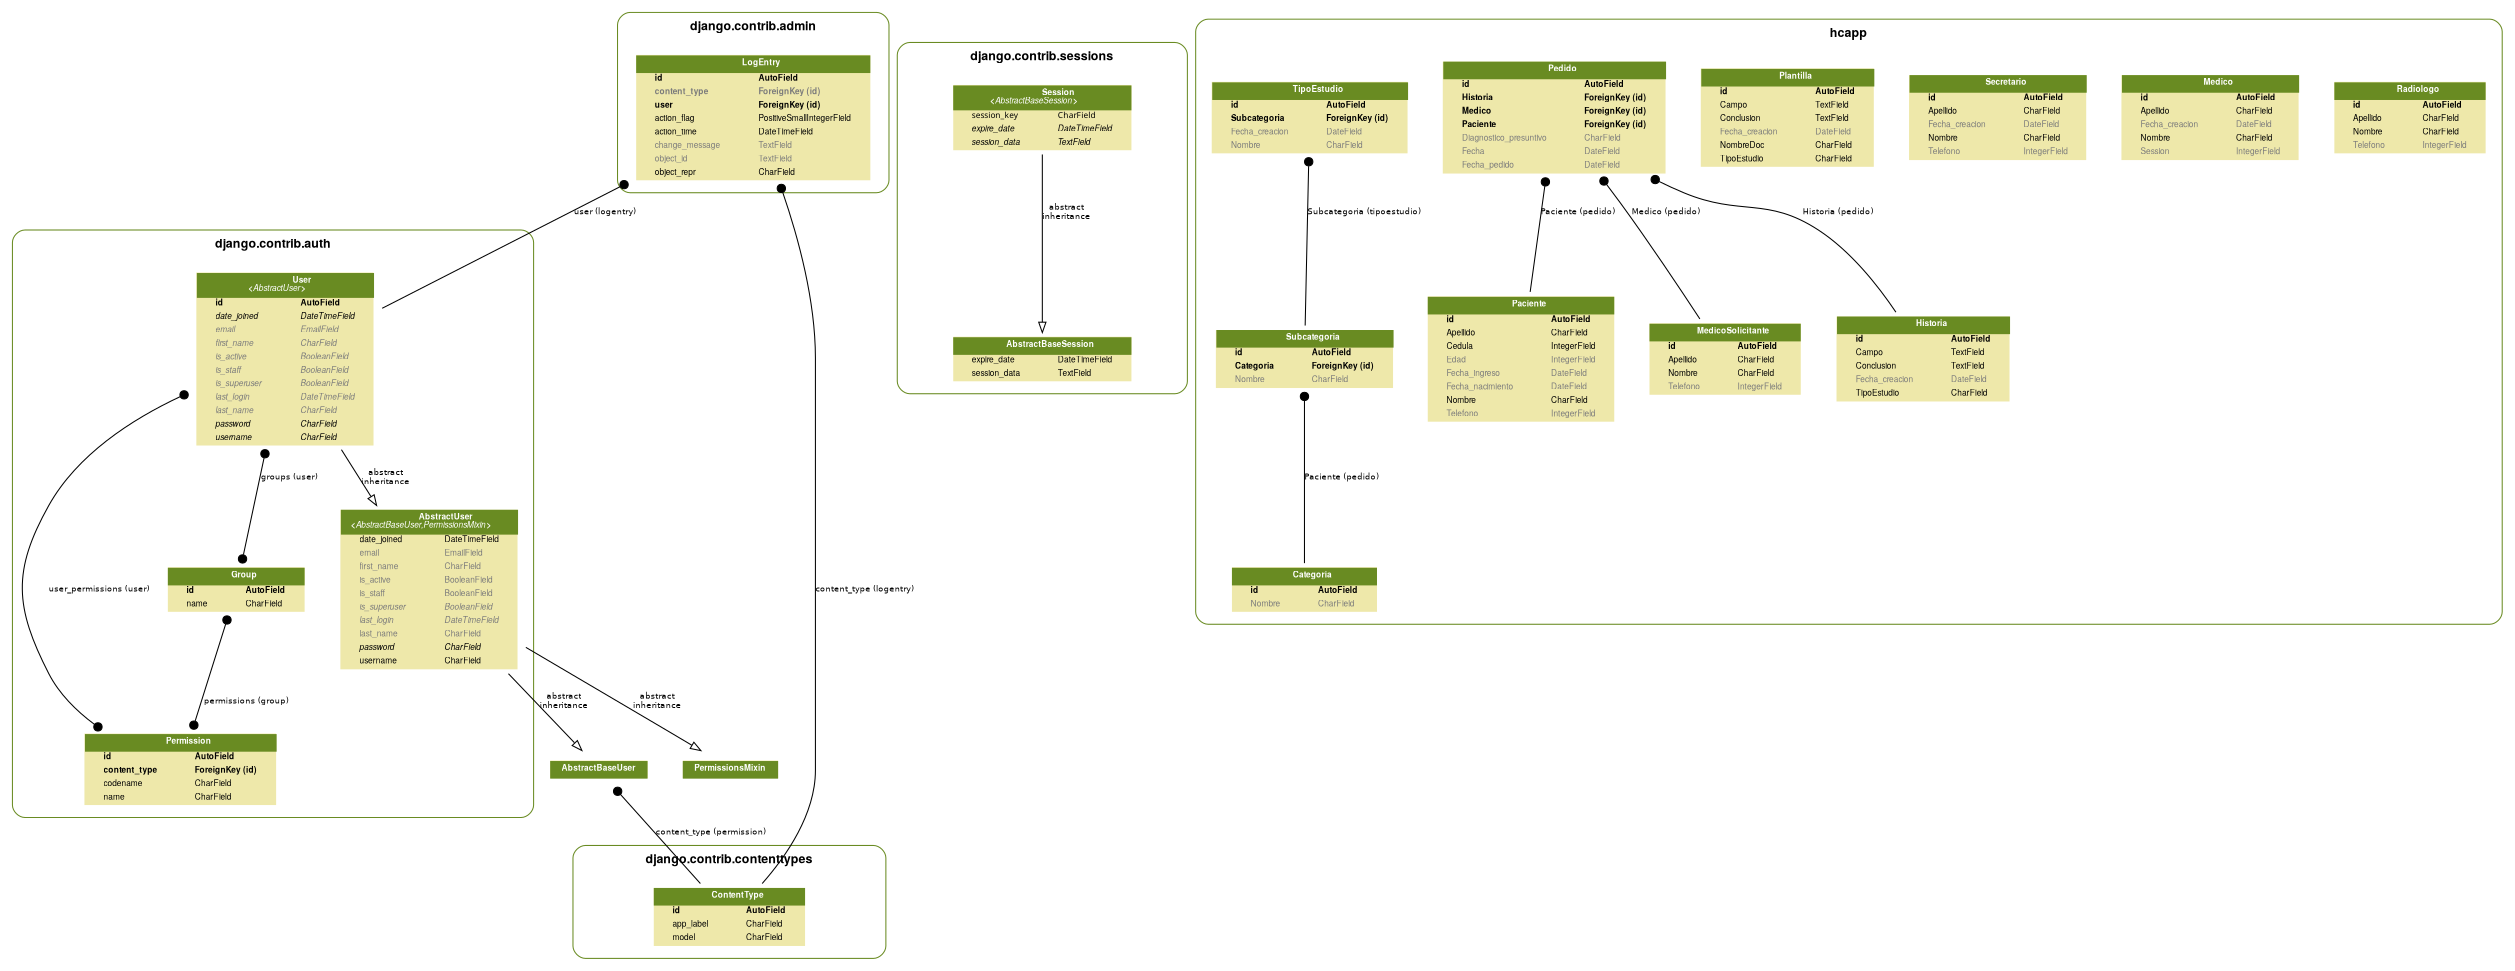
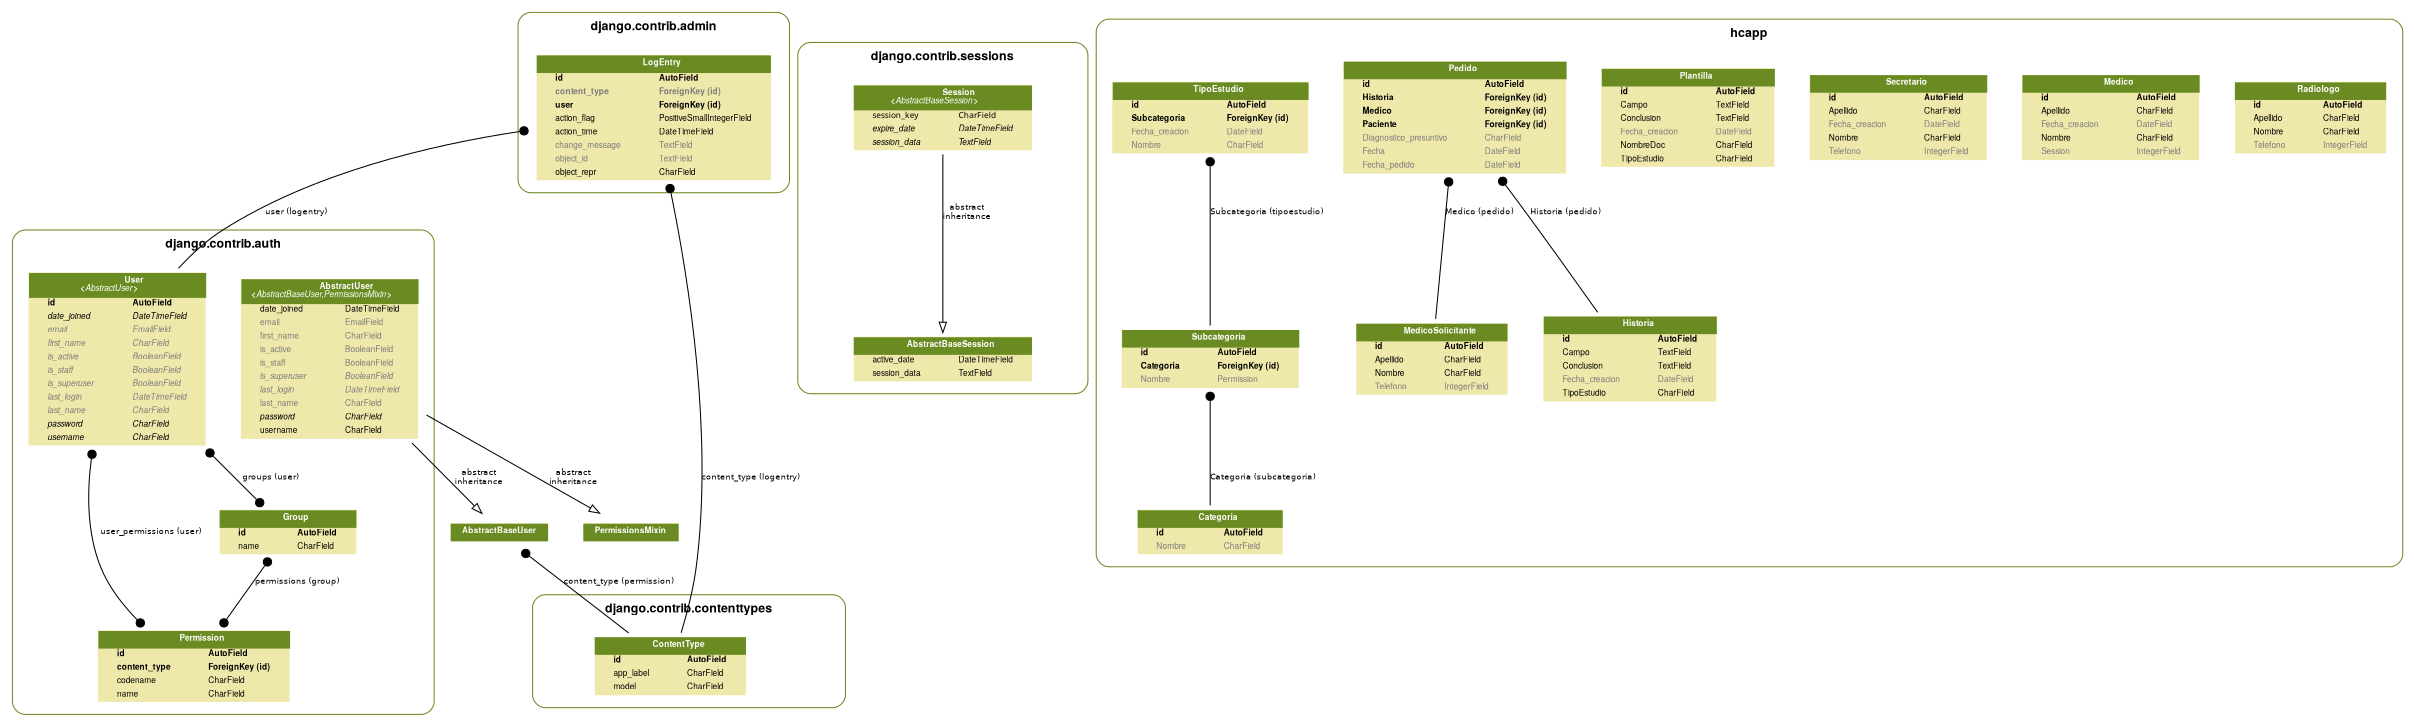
(1521, 359) -> none
(994, 360) -> (894, 360)
(1330, 380) -> (1238, 380)
(356, 473) -> none
(1342, 478) -> (1264, 478)
